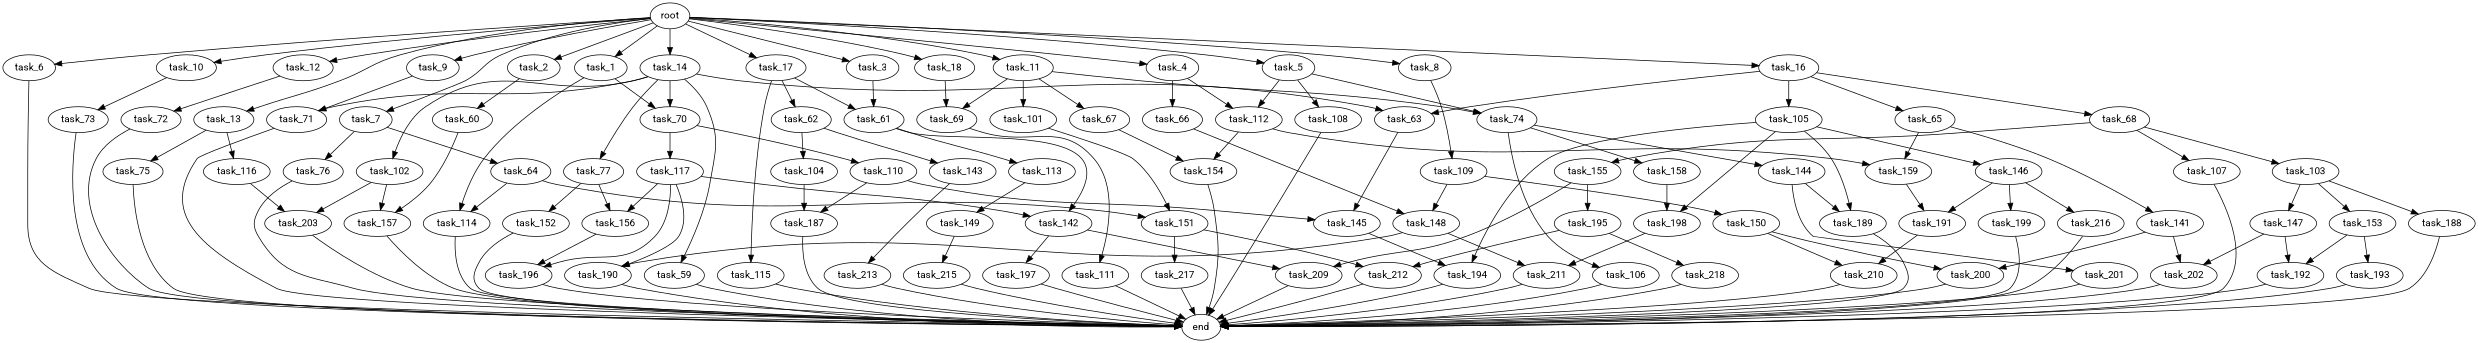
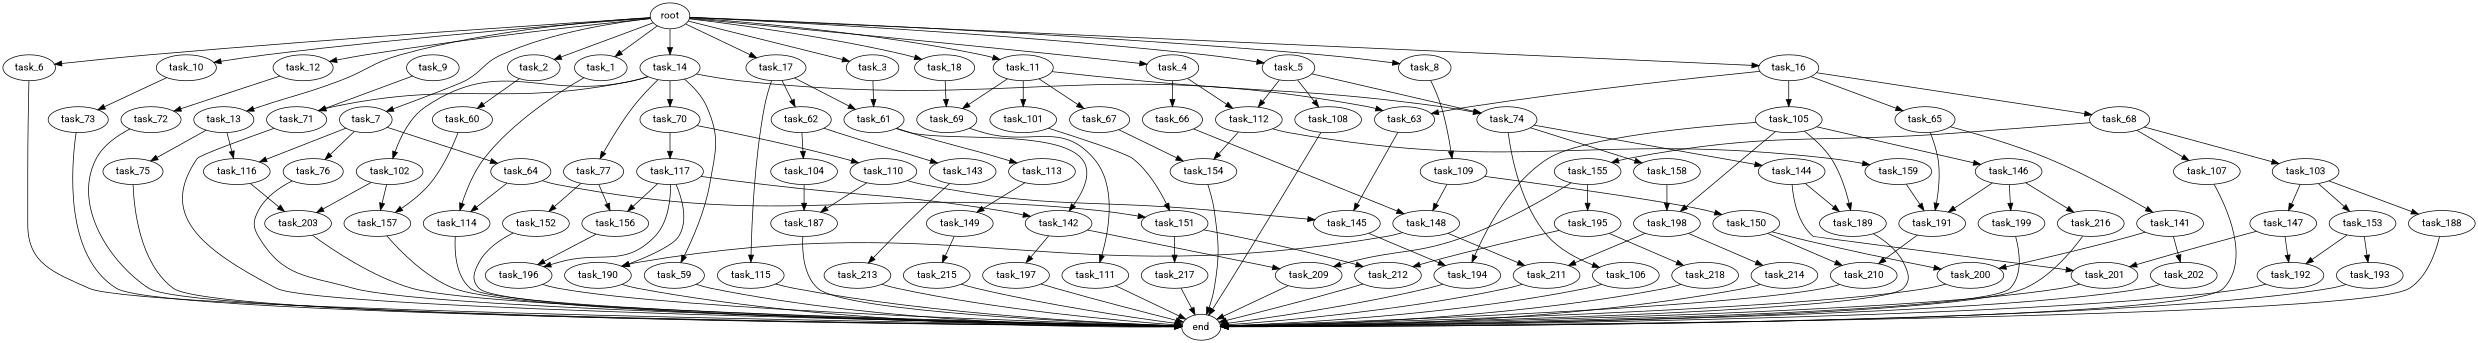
(509, 47) -> none
(632, 91) -> none
(1913, 142) -> (1939, 167)
none -> (306, 144)
(2241, 246) -> (2196, 248)
none -> (1784, 275)
